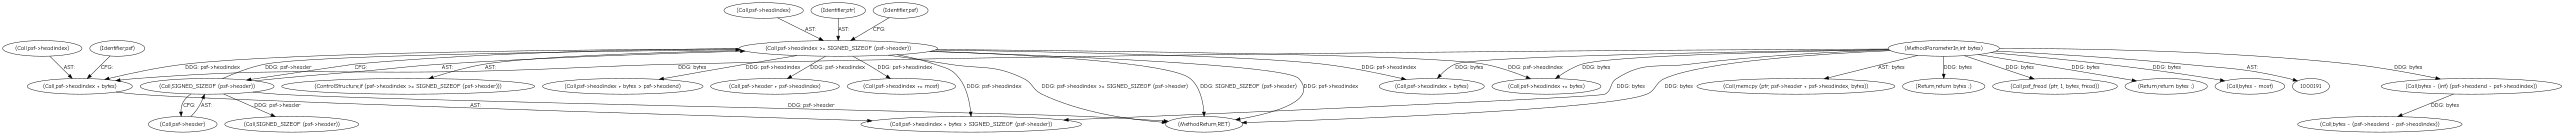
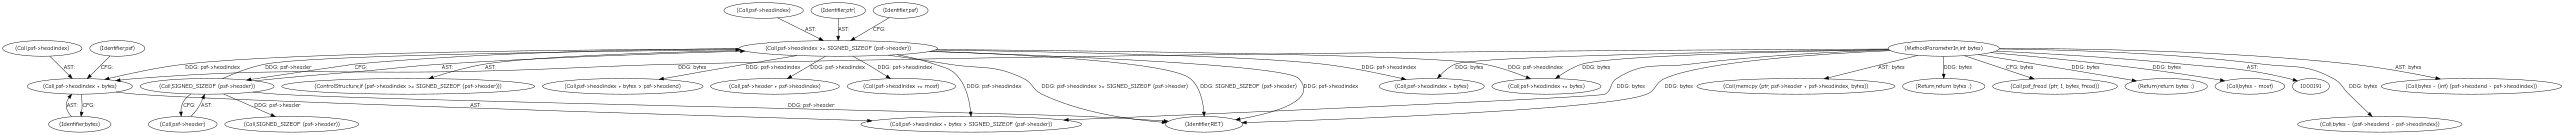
(2020, 67) -> (2020, 67)
(2408, 67) -> (2408, 67)
(2428, 104) -> (2192, 57)
none -> (80, 124)
(1204, 124) -> (1204, 124)
